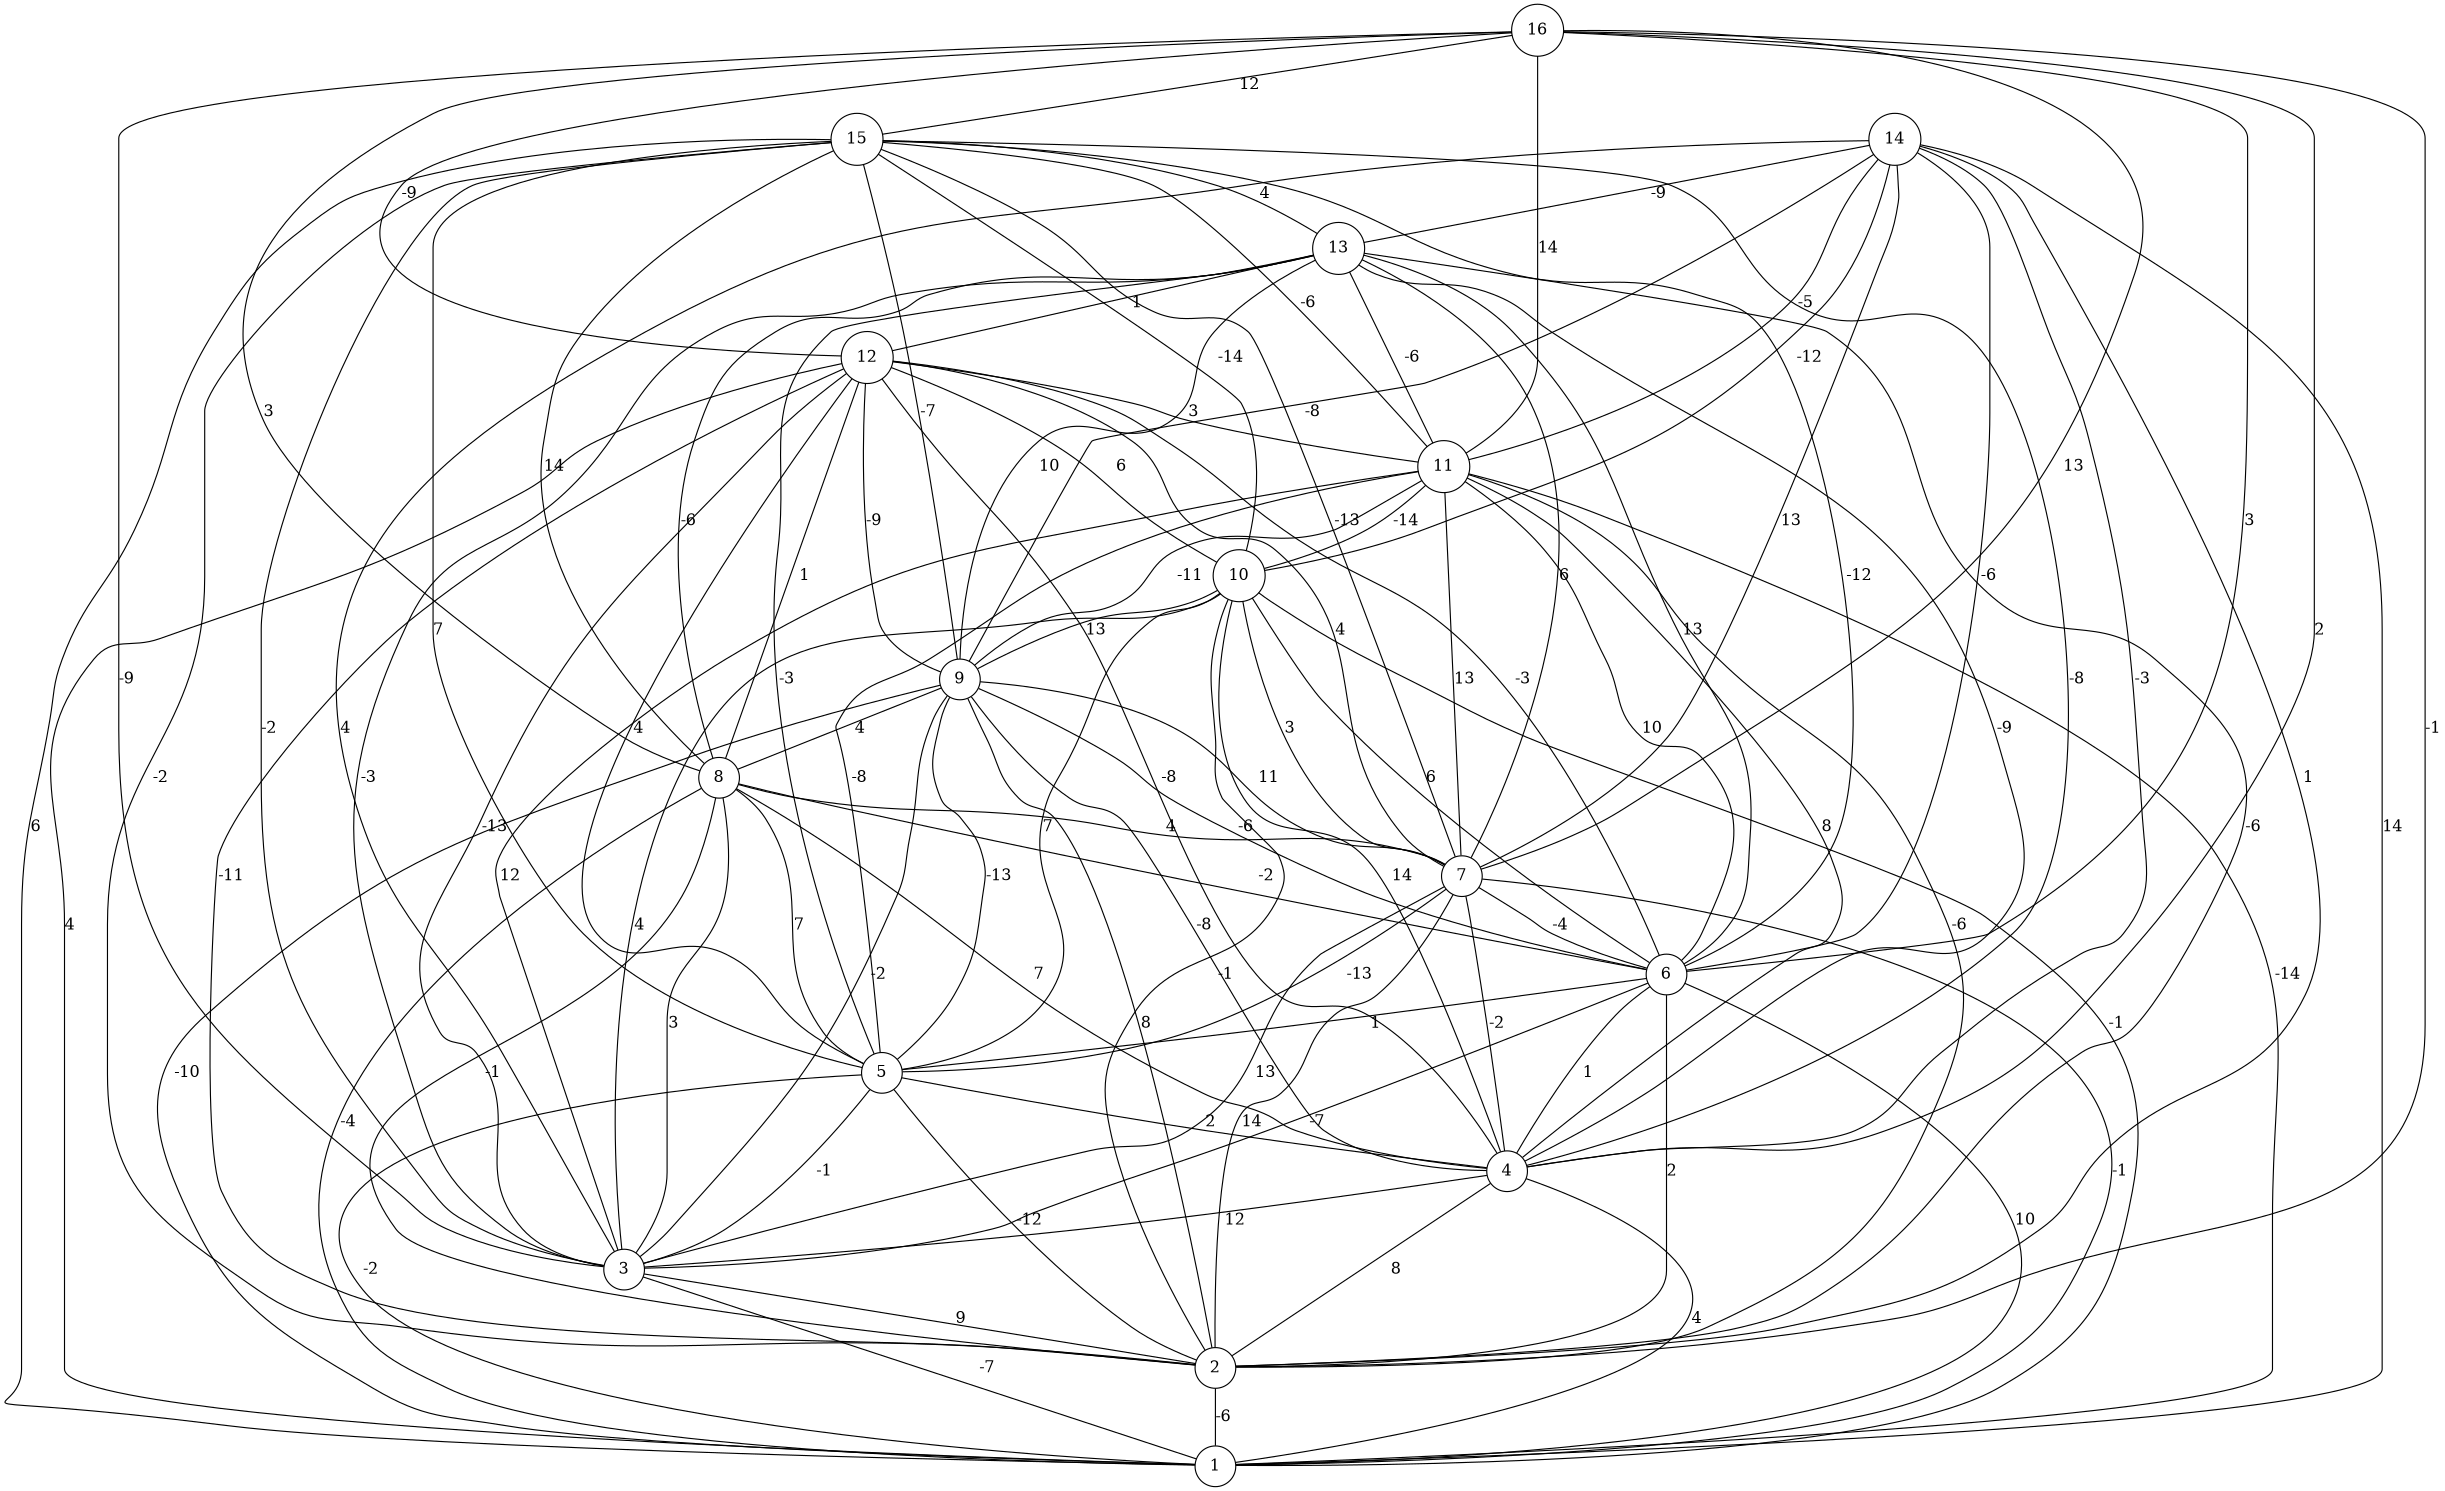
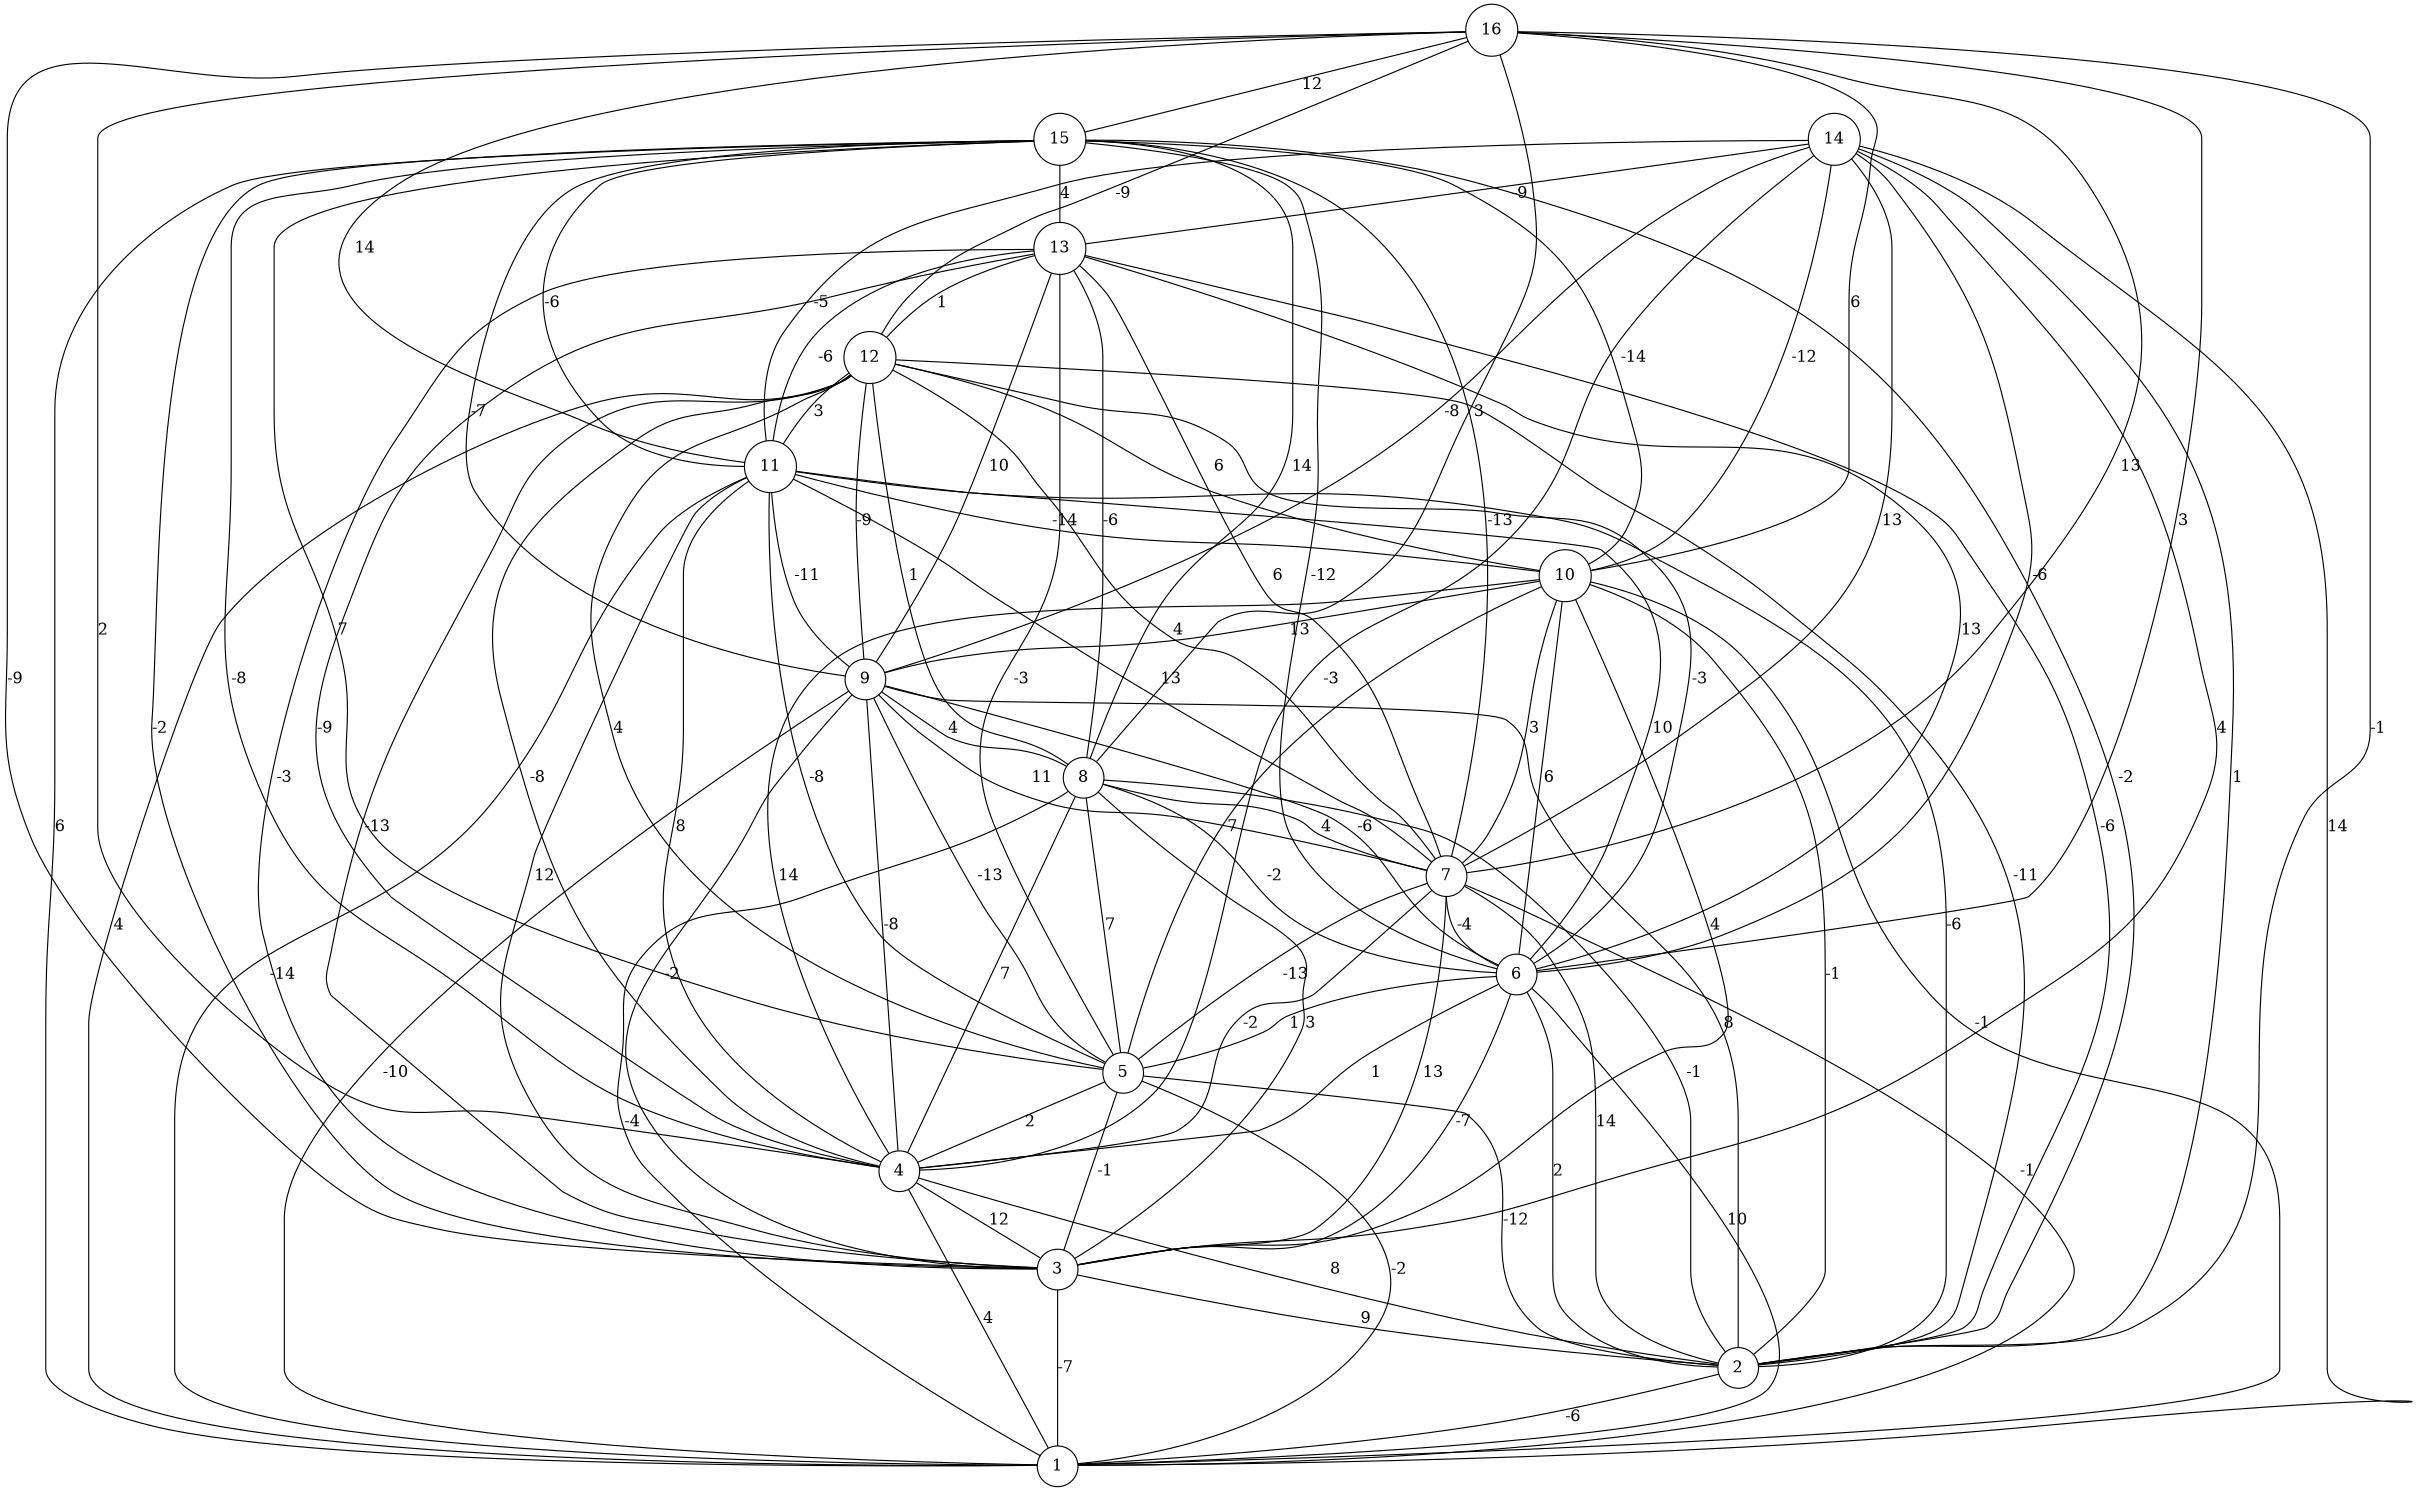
none -> (1854, 249)
